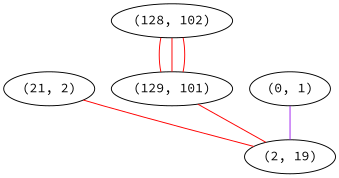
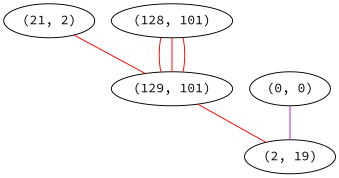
(172, 21) -> (172, 21)
(290, 89) -> (290, 89)
(168, 124) -> (110, 54)
